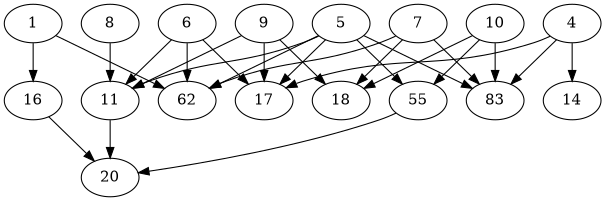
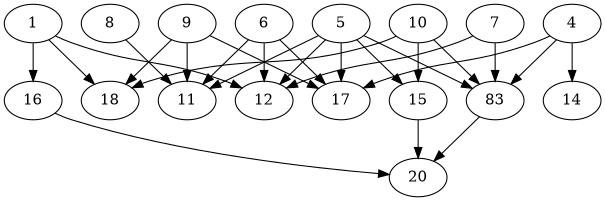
(385, 57) -> (68, 58)
(187, 101) -> (264, 101)
(418, 101) -> (418, 101)
(110, 134) -> (461, 135)
